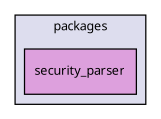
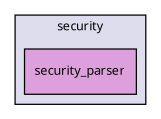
(80, 27) -> (80, 27)
